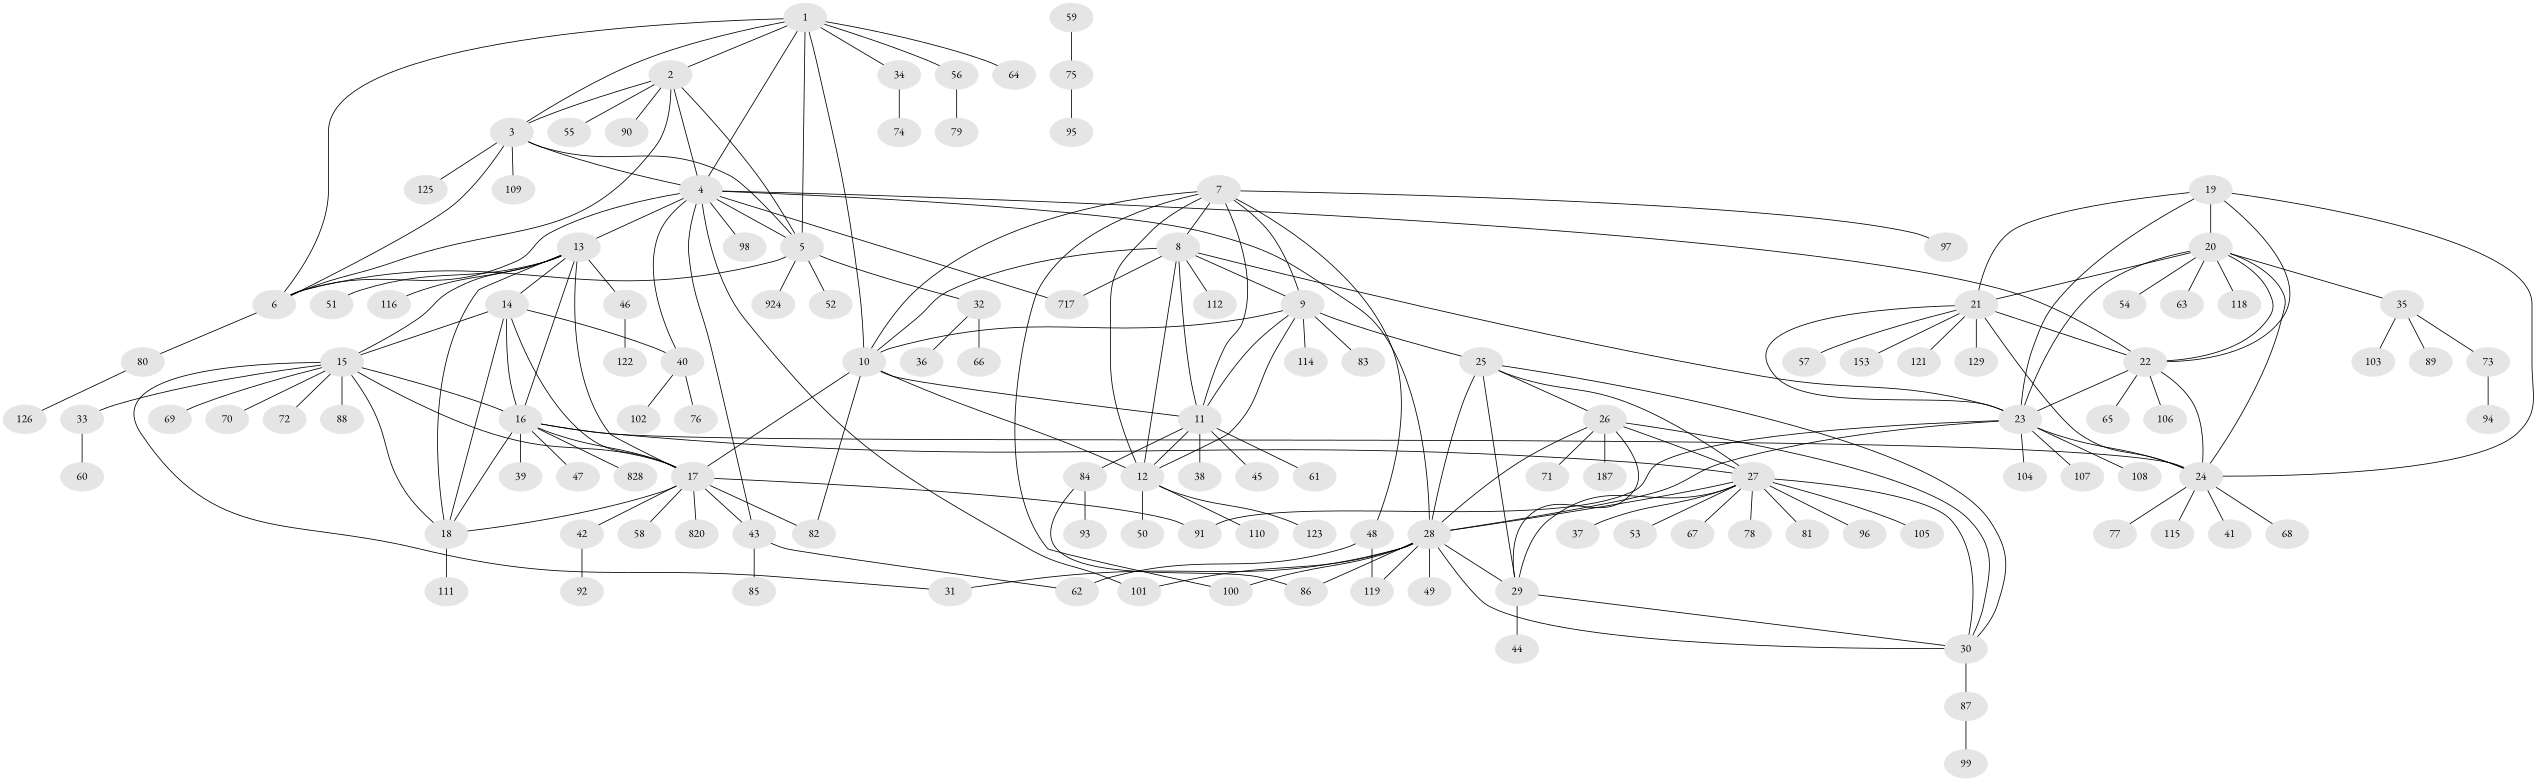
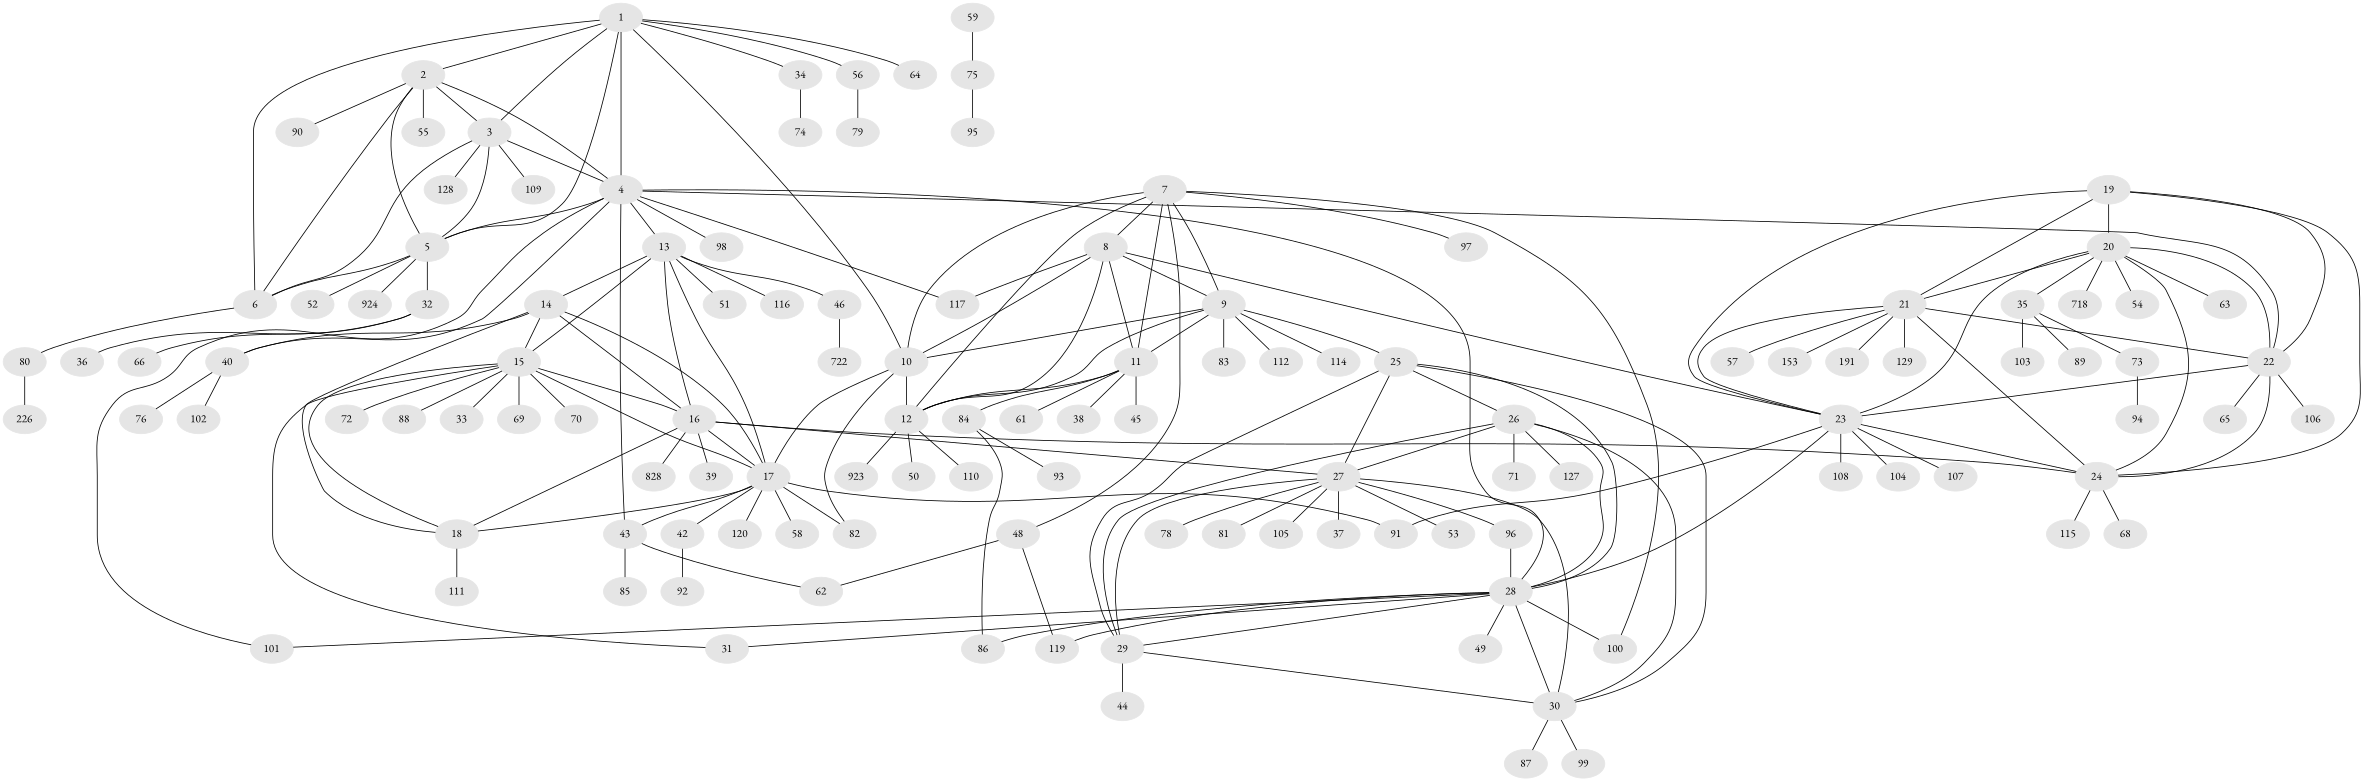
(426, 190) -> (446, 190)
(512, 263) -> none
(1197, 276) -> (1252, 333)
(1067, 305) -> (957, 305)
(2239, 305) -> (2080, 305)
(448, 357) -> none
(625, 362) -> (839, 362)
(1919, 362) -> (1847, 362)
(1029, 397) -> none
(25, 419) -> (25, 419)
(82, 477) -> none
(578, 477) -> none
(1605, 477) -> (1571, 477)
(1592, 508) -> (1511, 563)
(697, 534) -> (740, 534)
(1315, 534) -> (856, 477)
(1693, 534) -> none
(2115, 534) -> none
(2230, 534) -> none
(1966, 735) -> (1569, 735)
